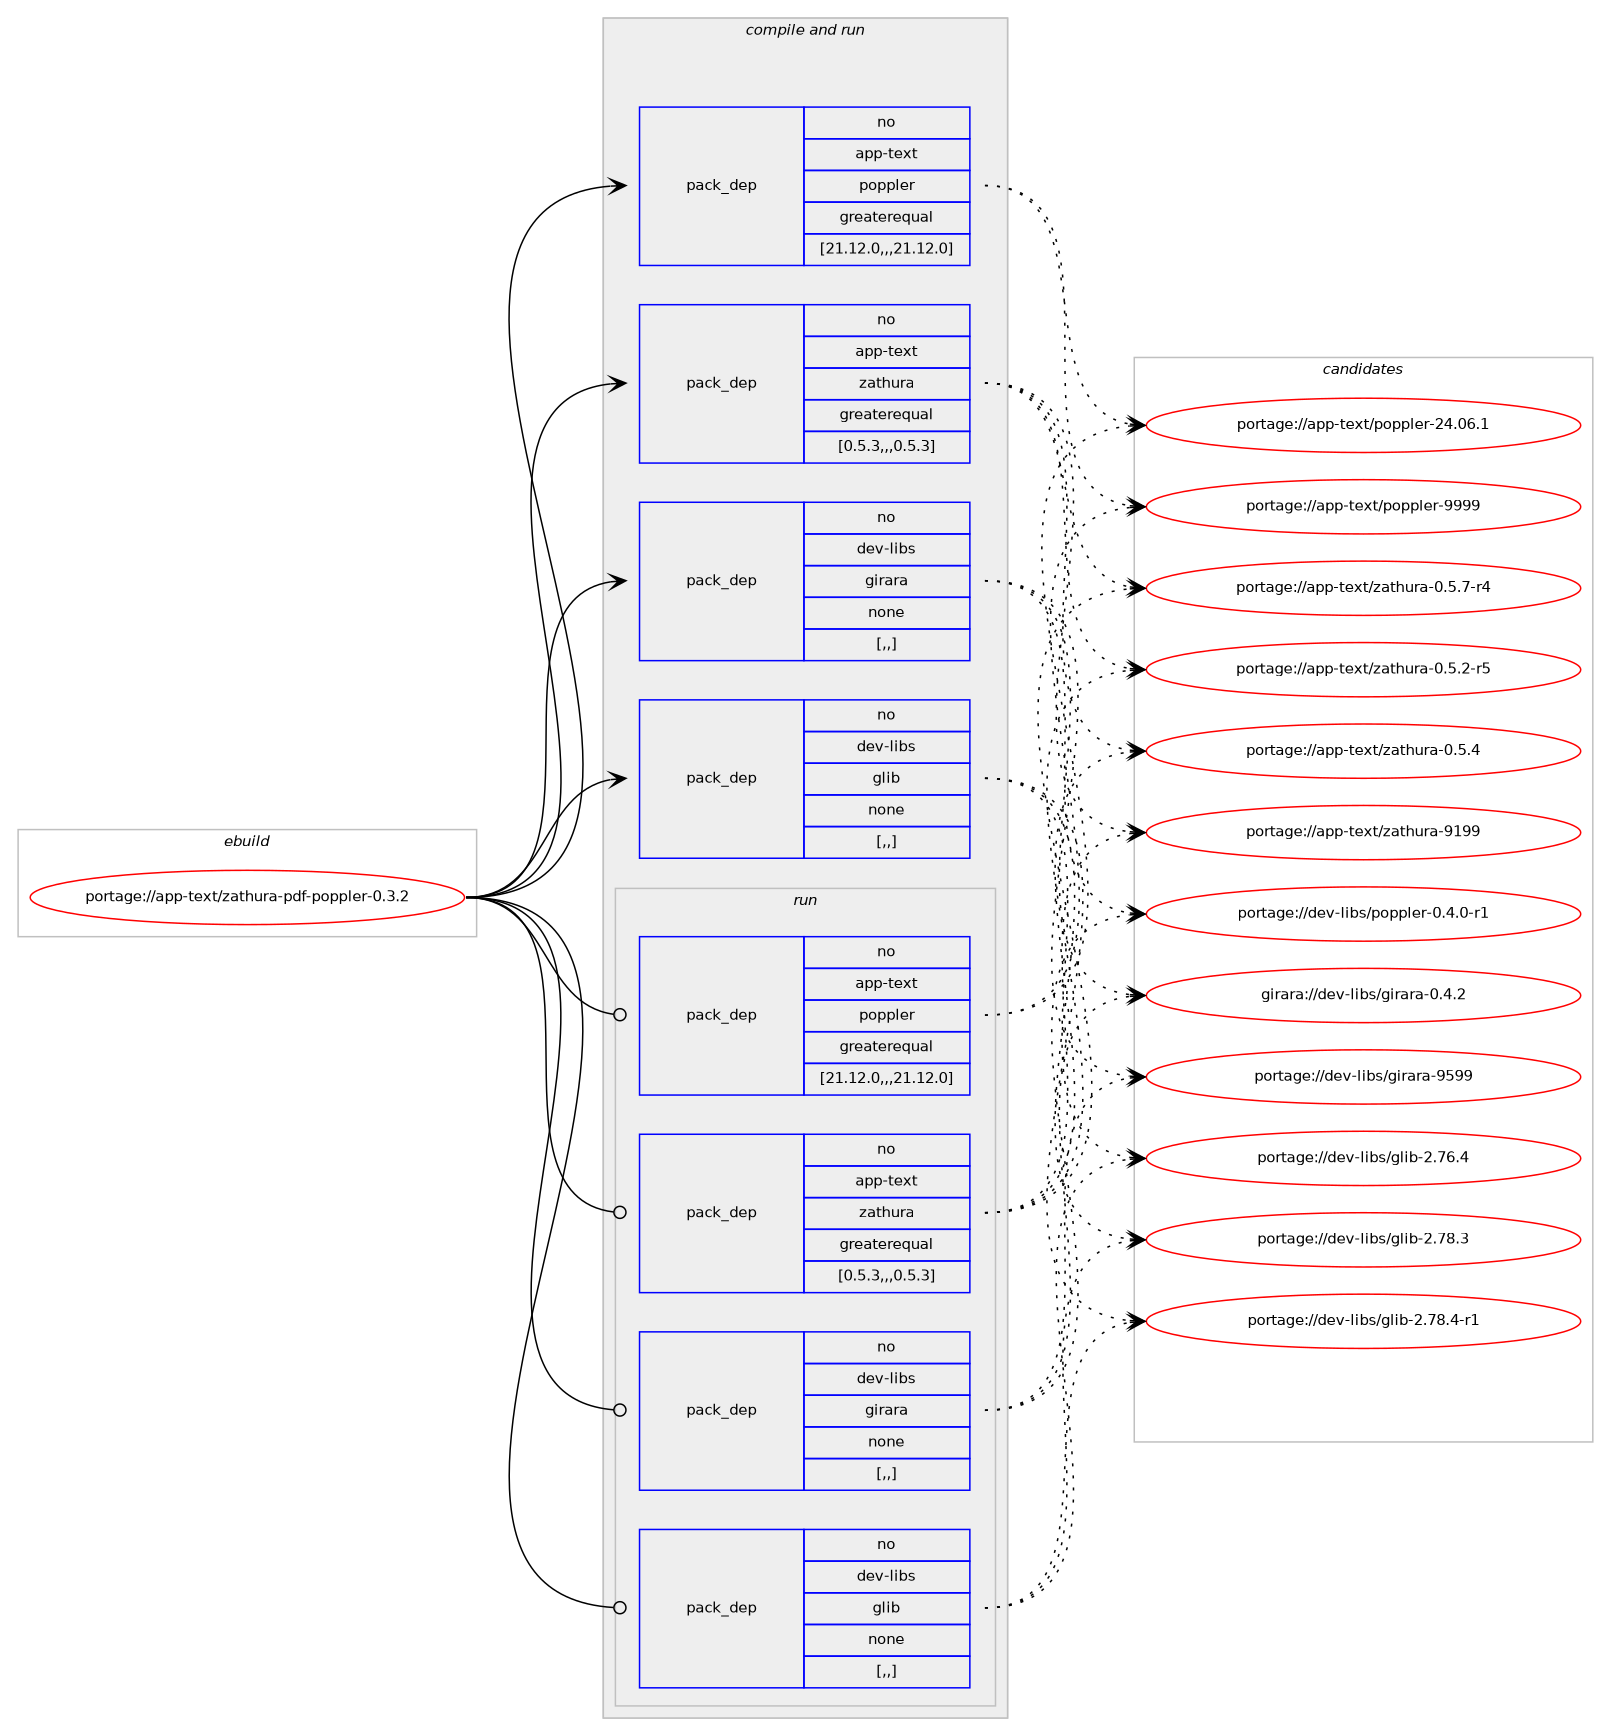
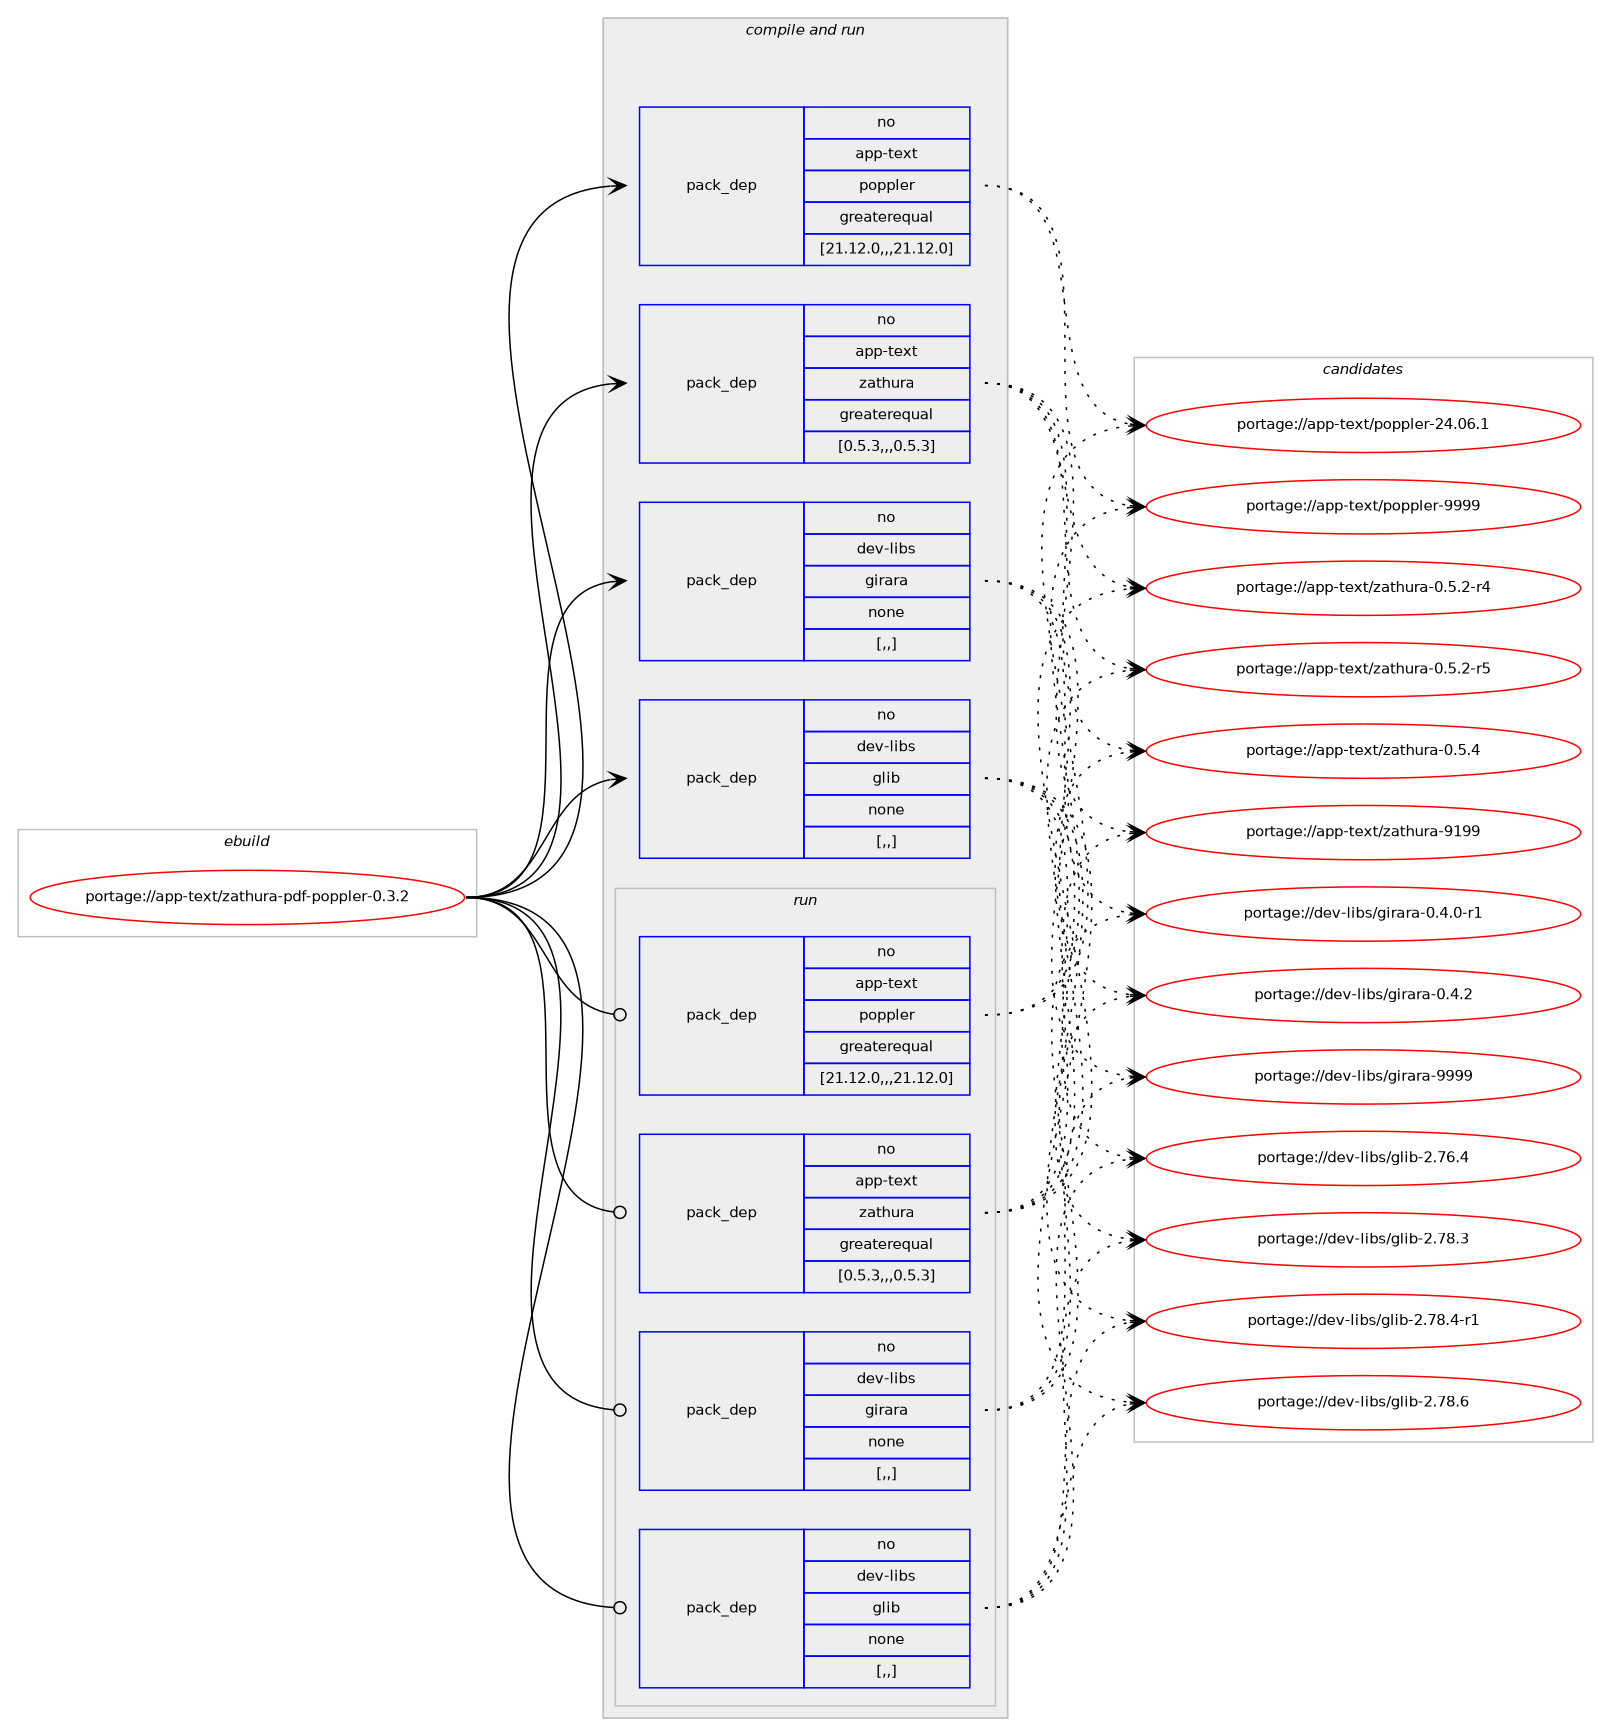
(1364, 588) -> (1364, 588)
(1364, 914) -> (1364, 914)
(1364, 996) -> (1364, 996)
(1364, 1077) -> (1364, 1077)
none -> (1364, 1403)
